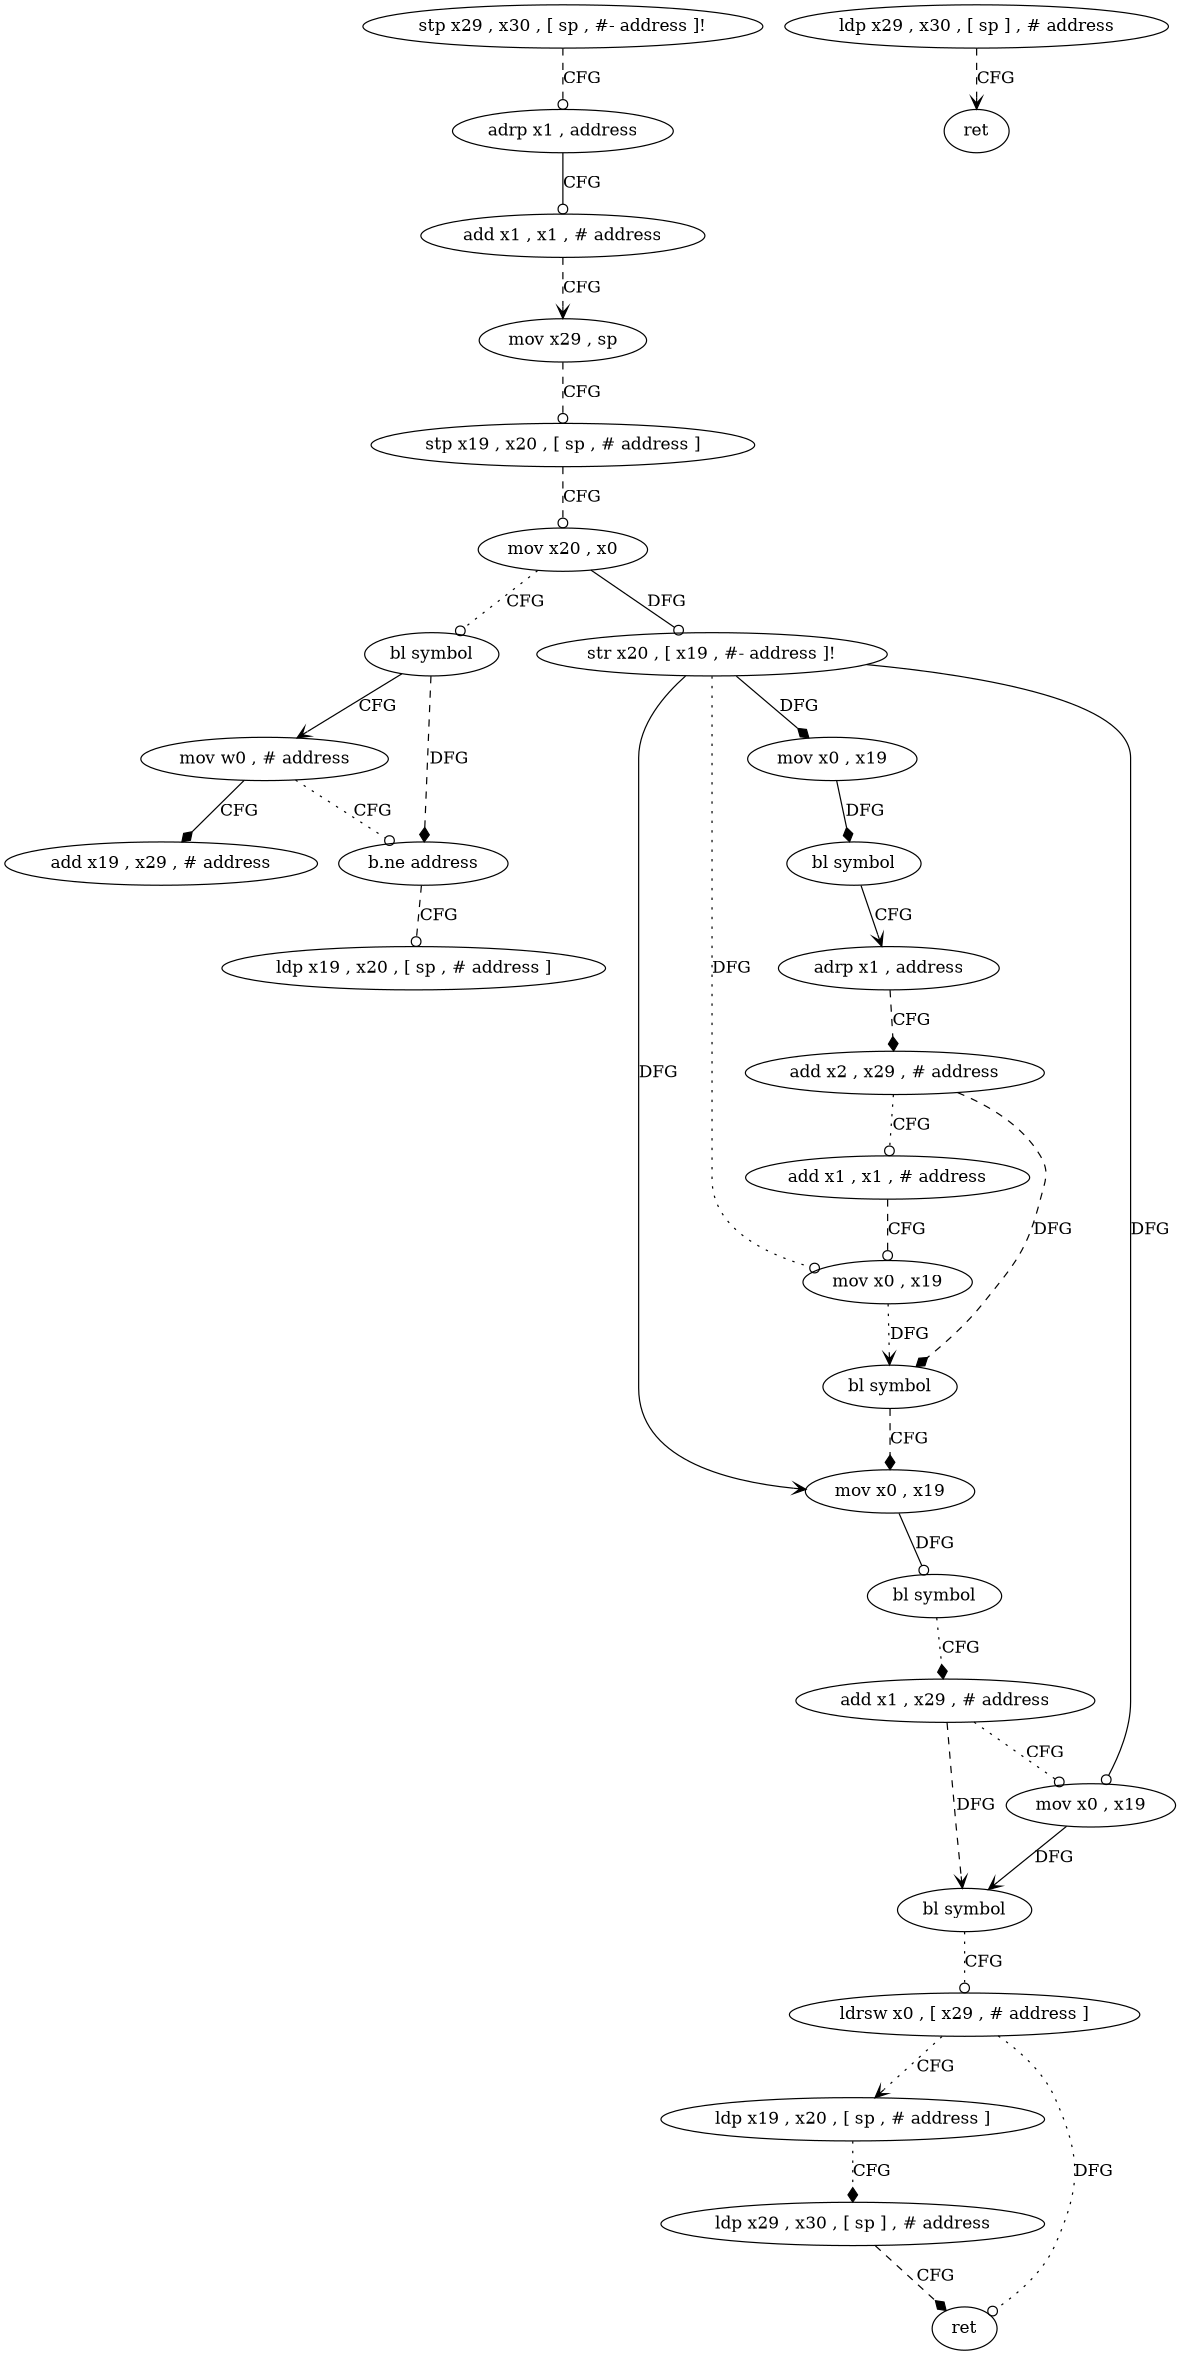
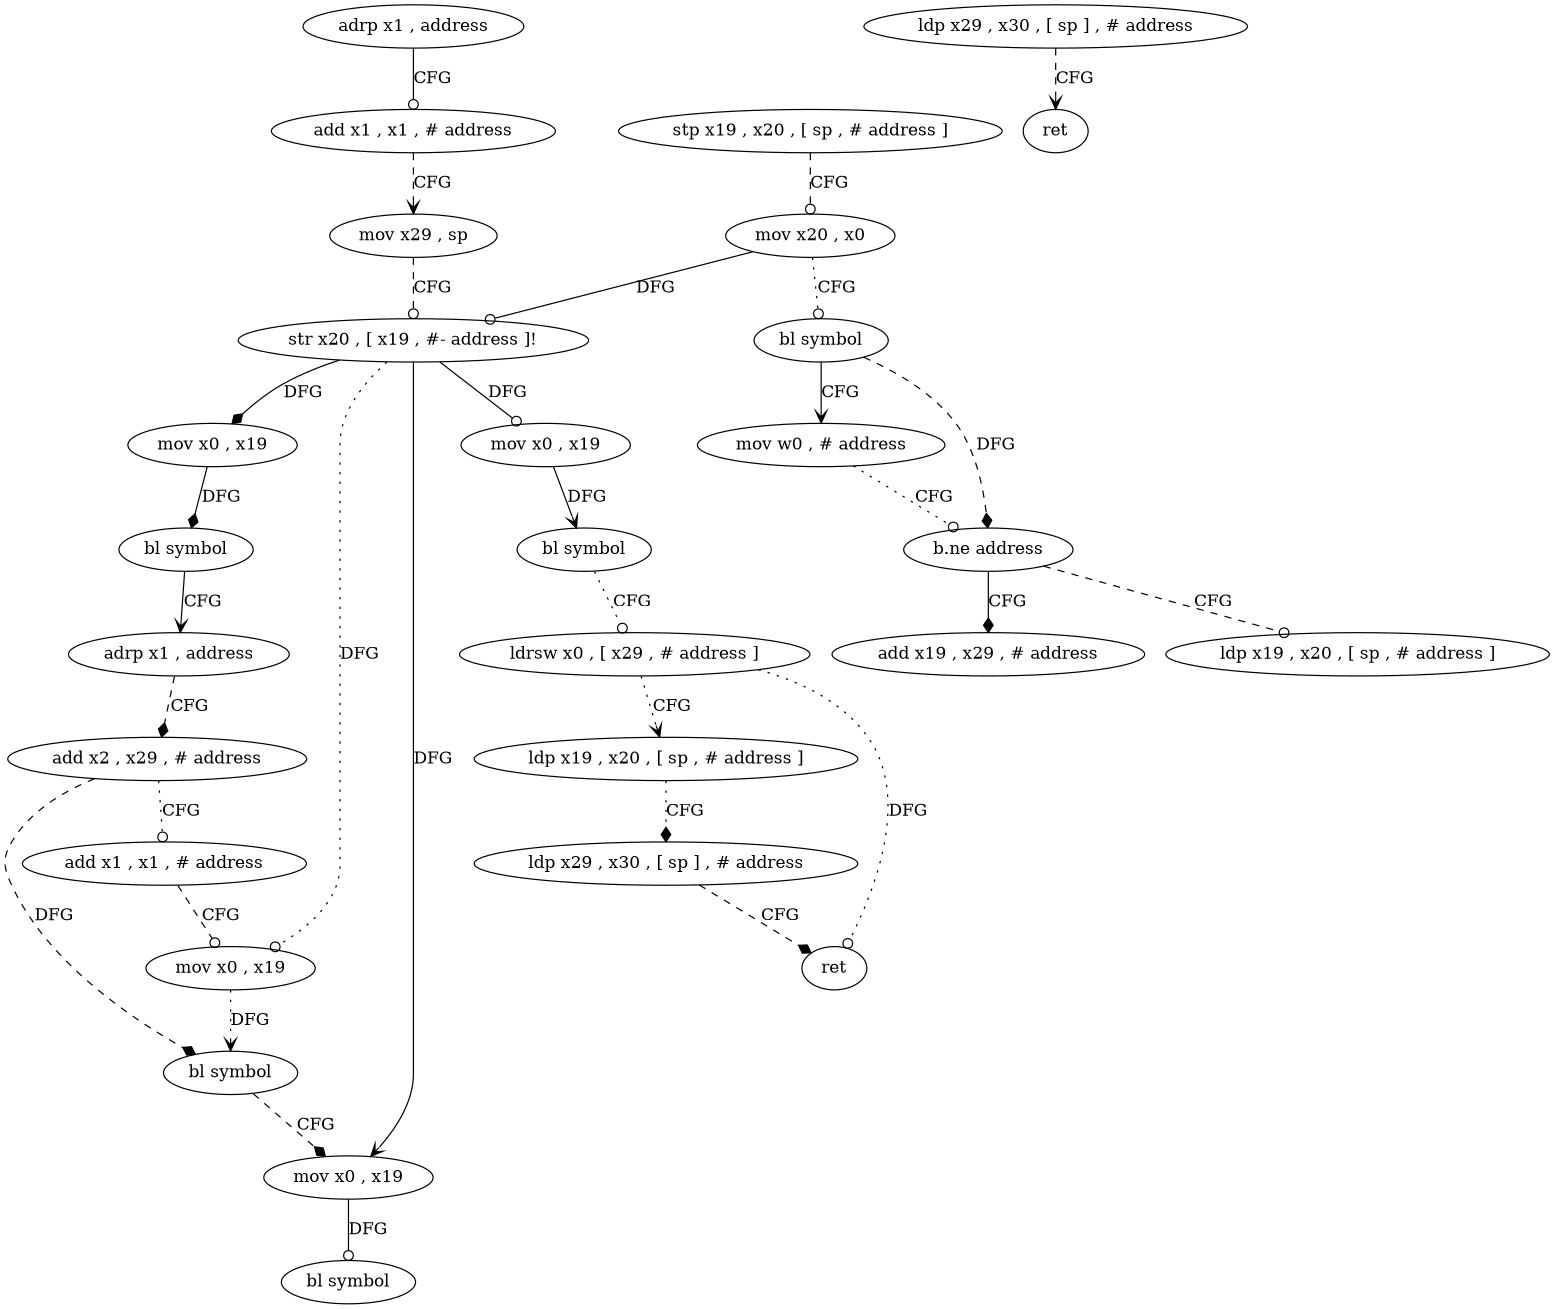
(563, 26) -> none
(563, 388) -> (413, 283)
(218, 806) -> (988, 595)
(945, 1701) -> none
